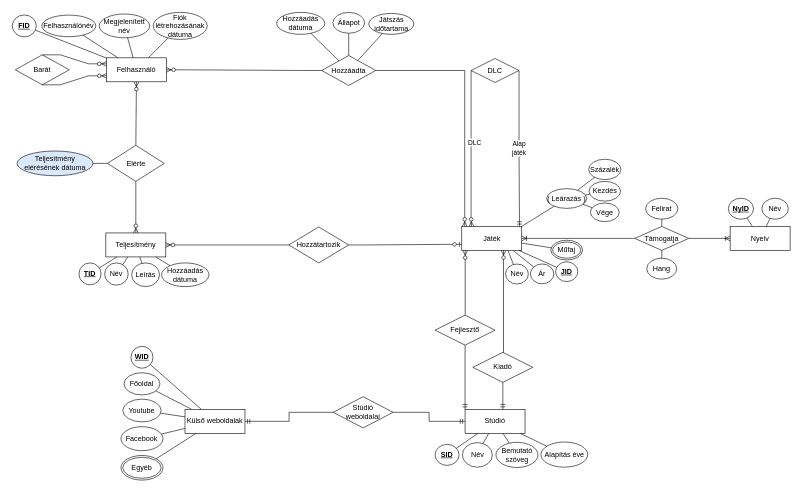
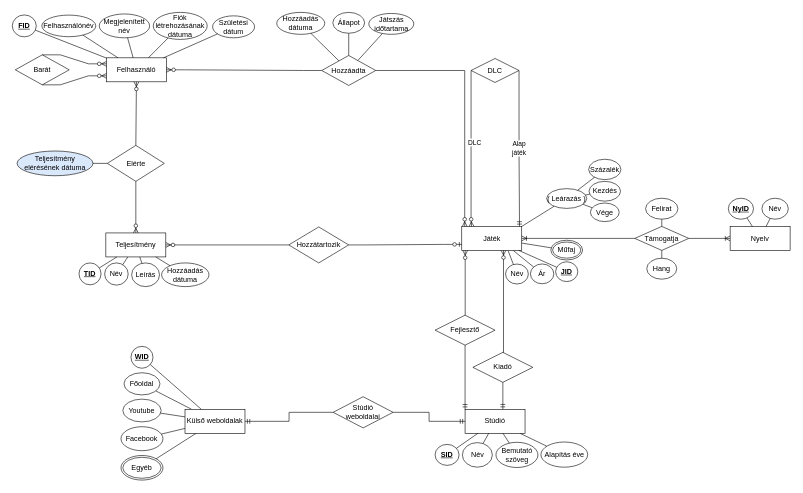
none -> (234, 27)
none -> (191, 46)
